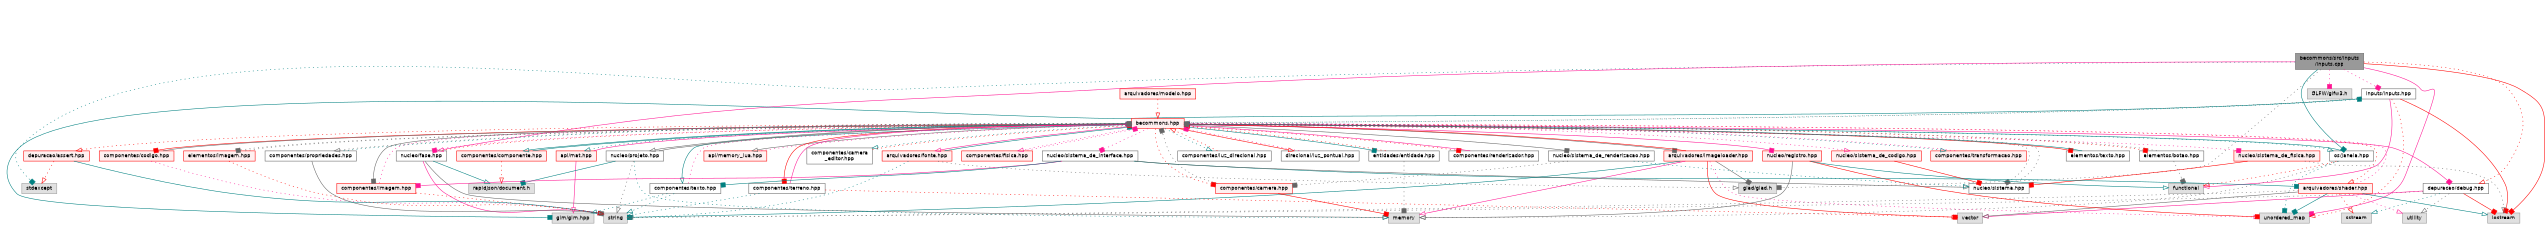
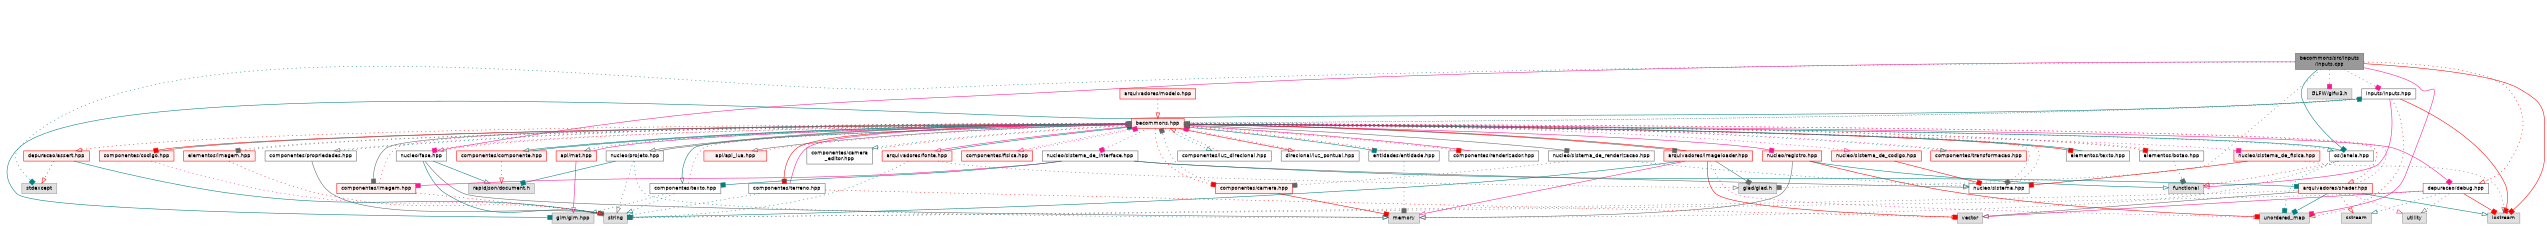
(735, 156) -> (735, 156)
(500, 212) -> (500, 212)
